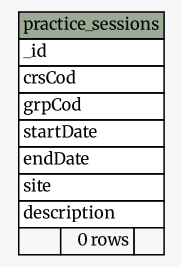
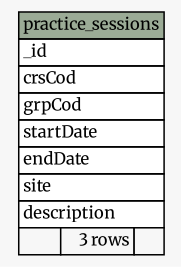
(103, 241) -> (104, 241)
